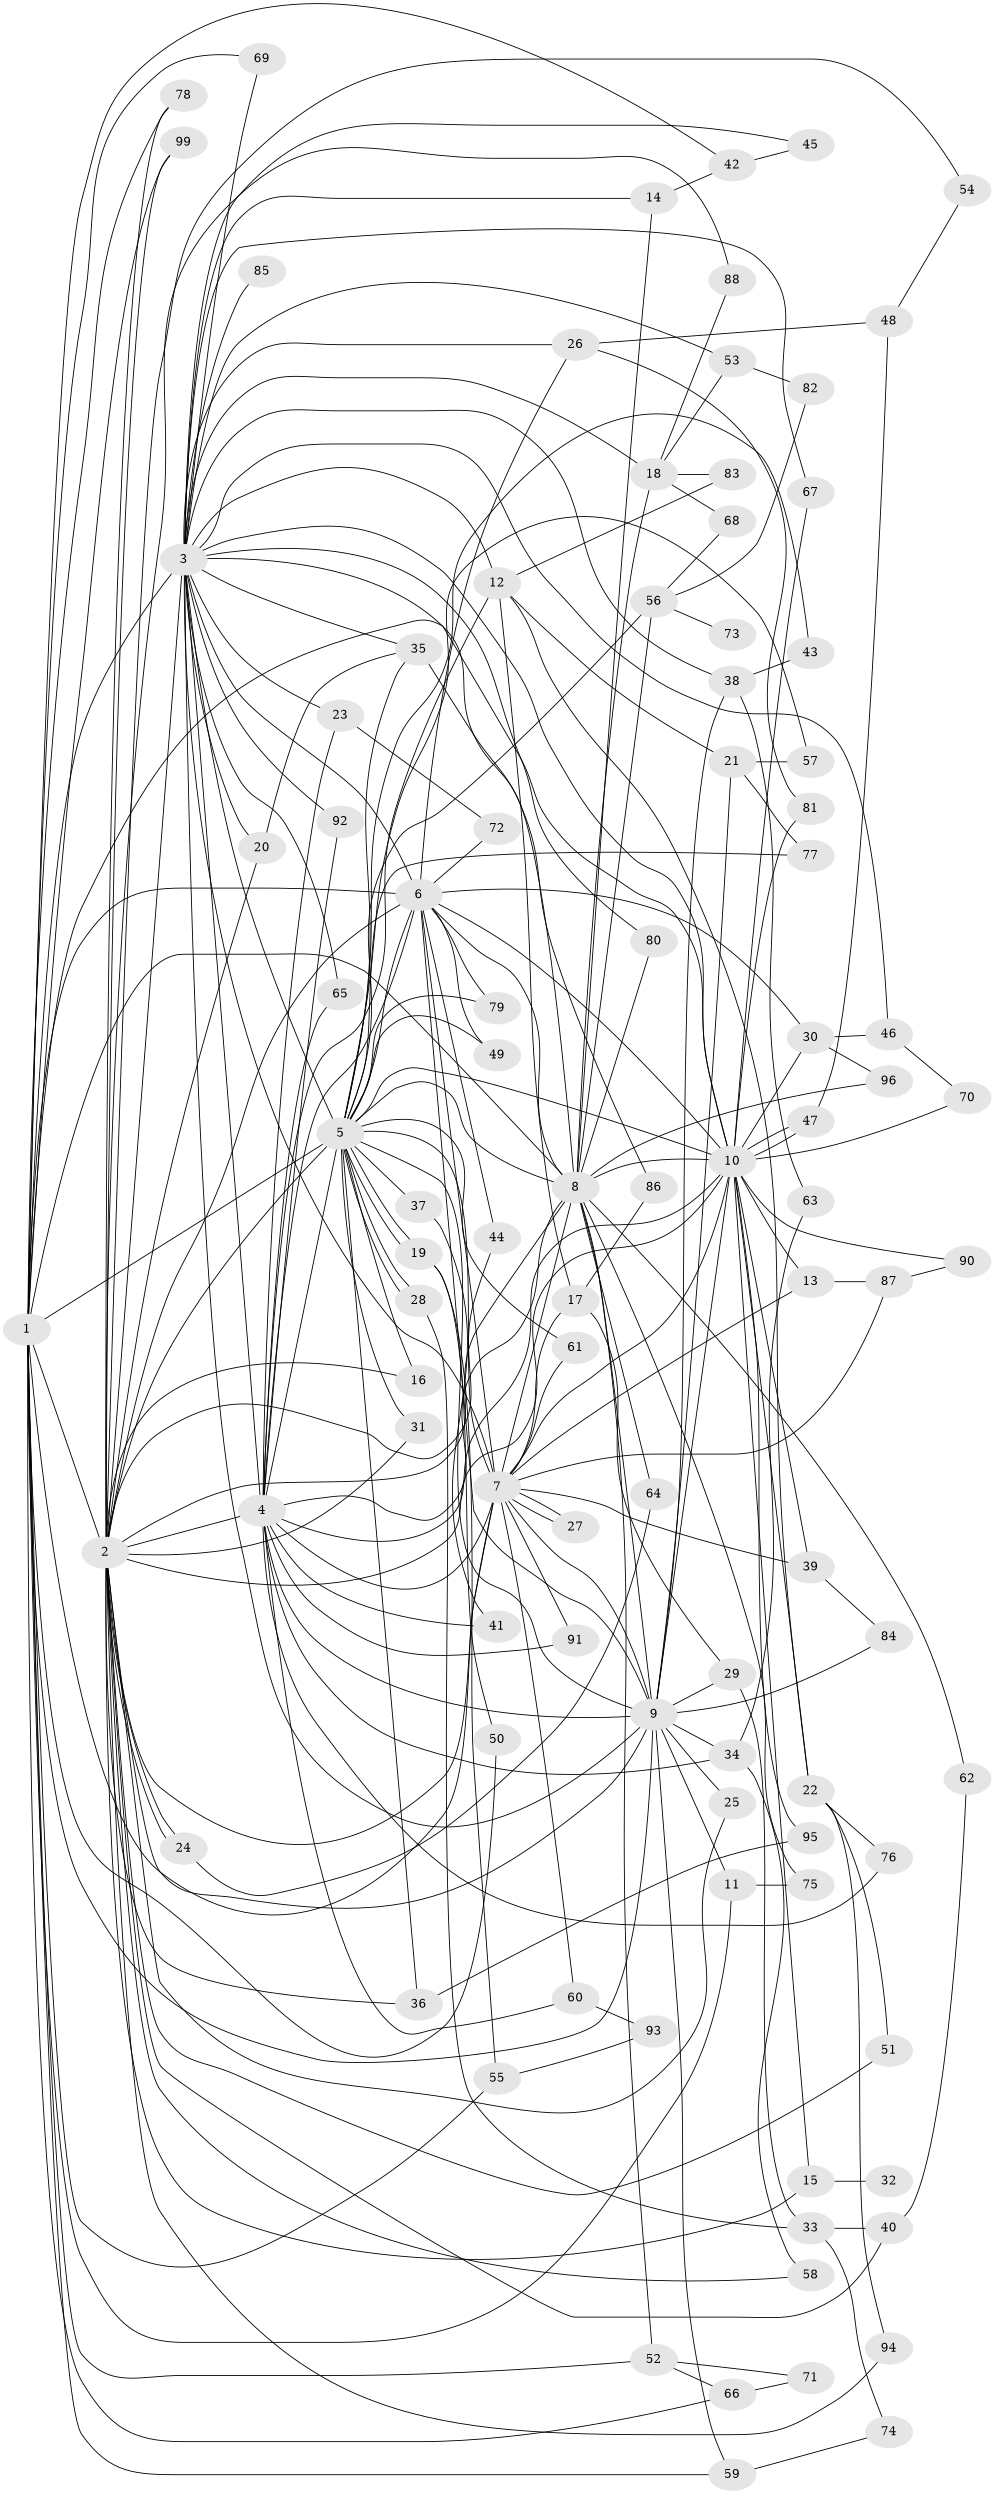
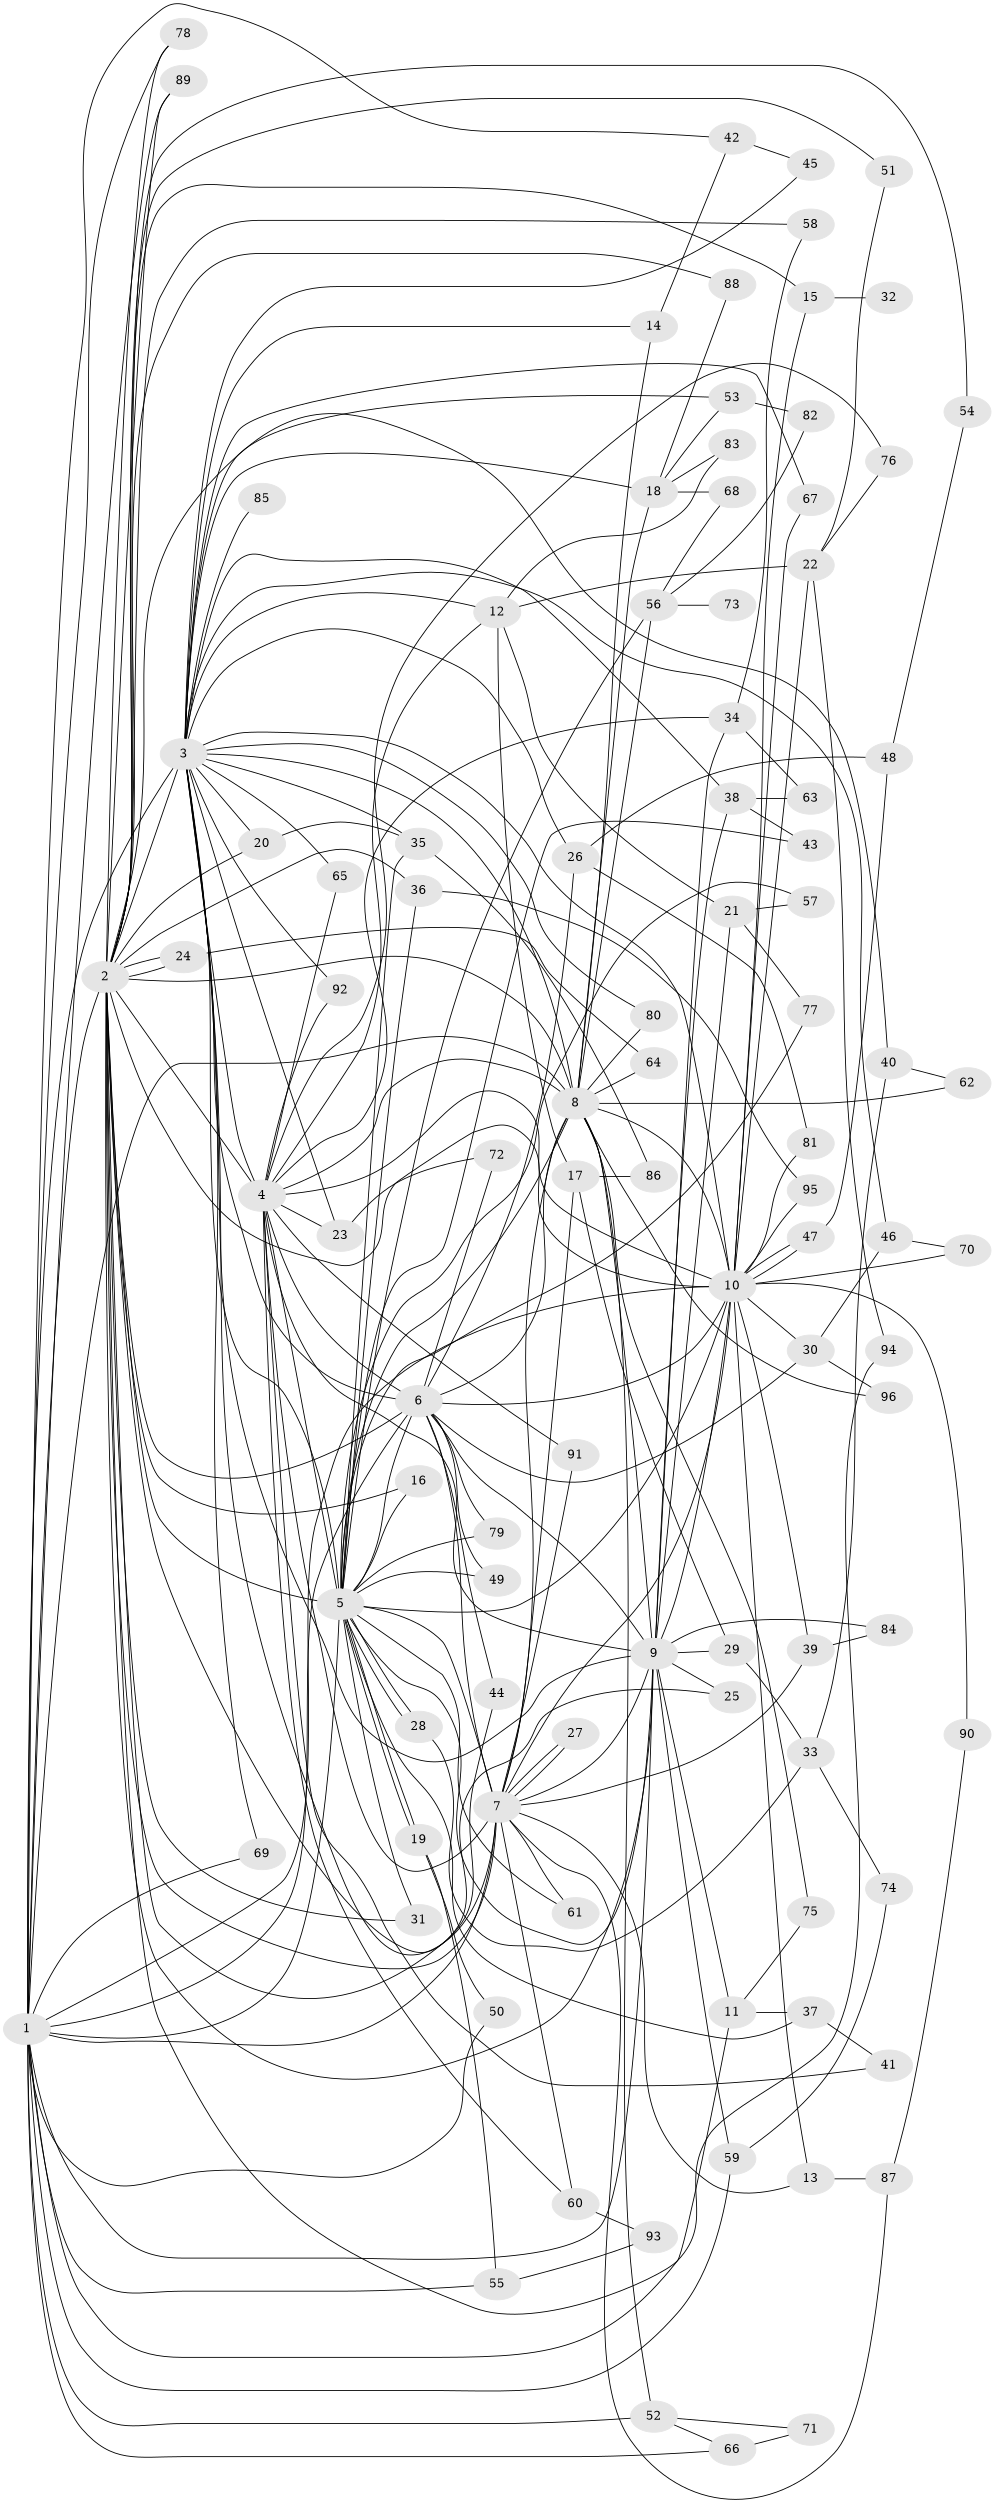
(184, 143) -> (184, 81)
none -> (772, 2013)
